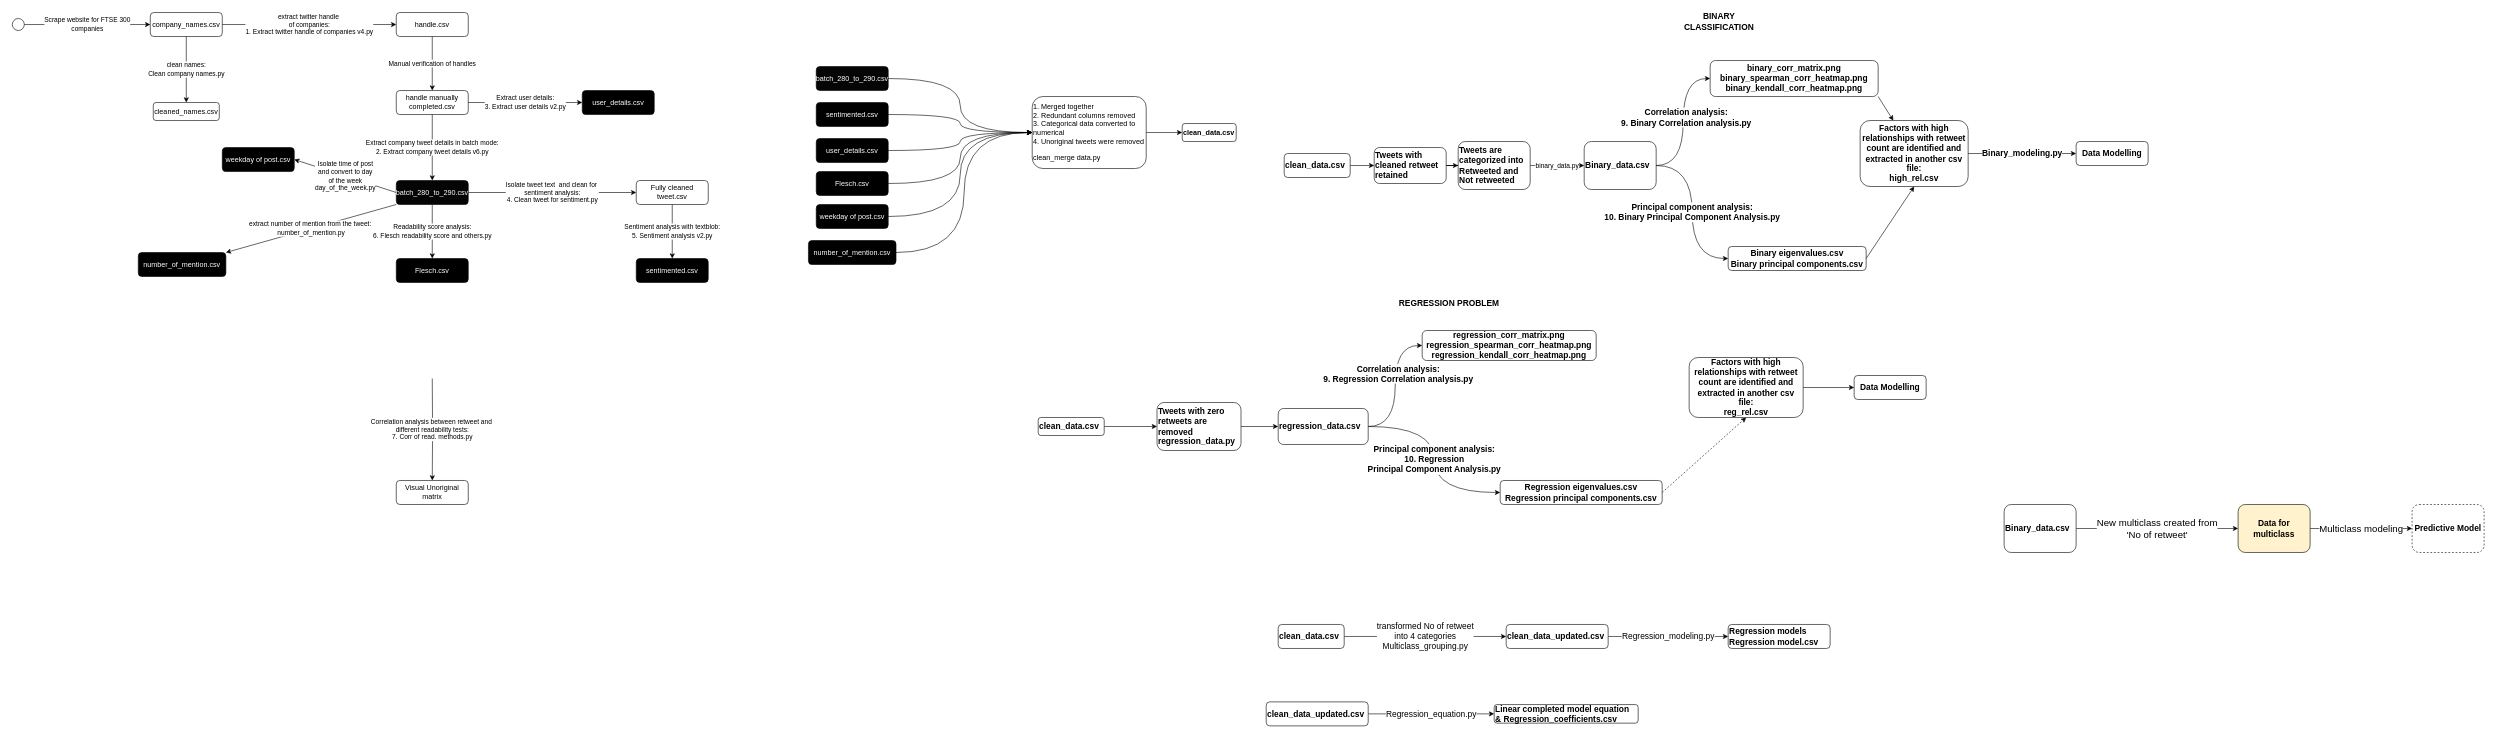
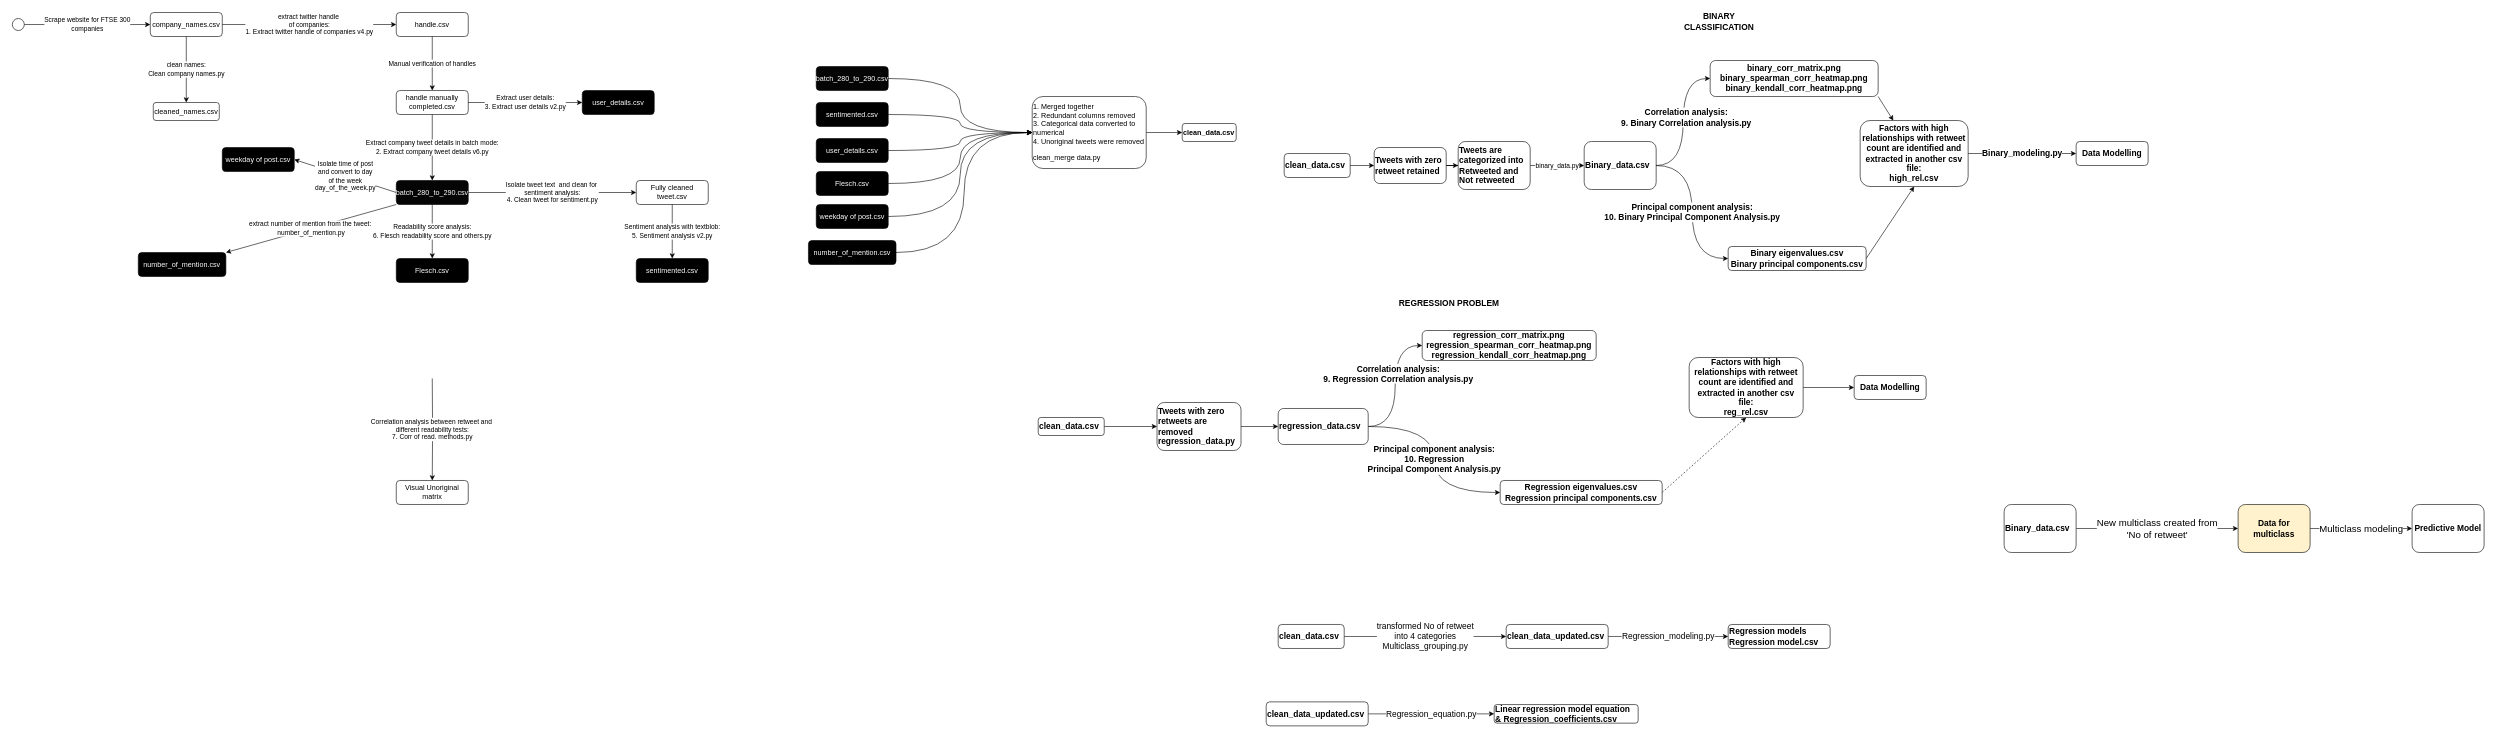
(1411, 165) -> (1411, 165)
(2448, 528) -> (2448, 528)
(1561, 714) -> (1563, 714)
